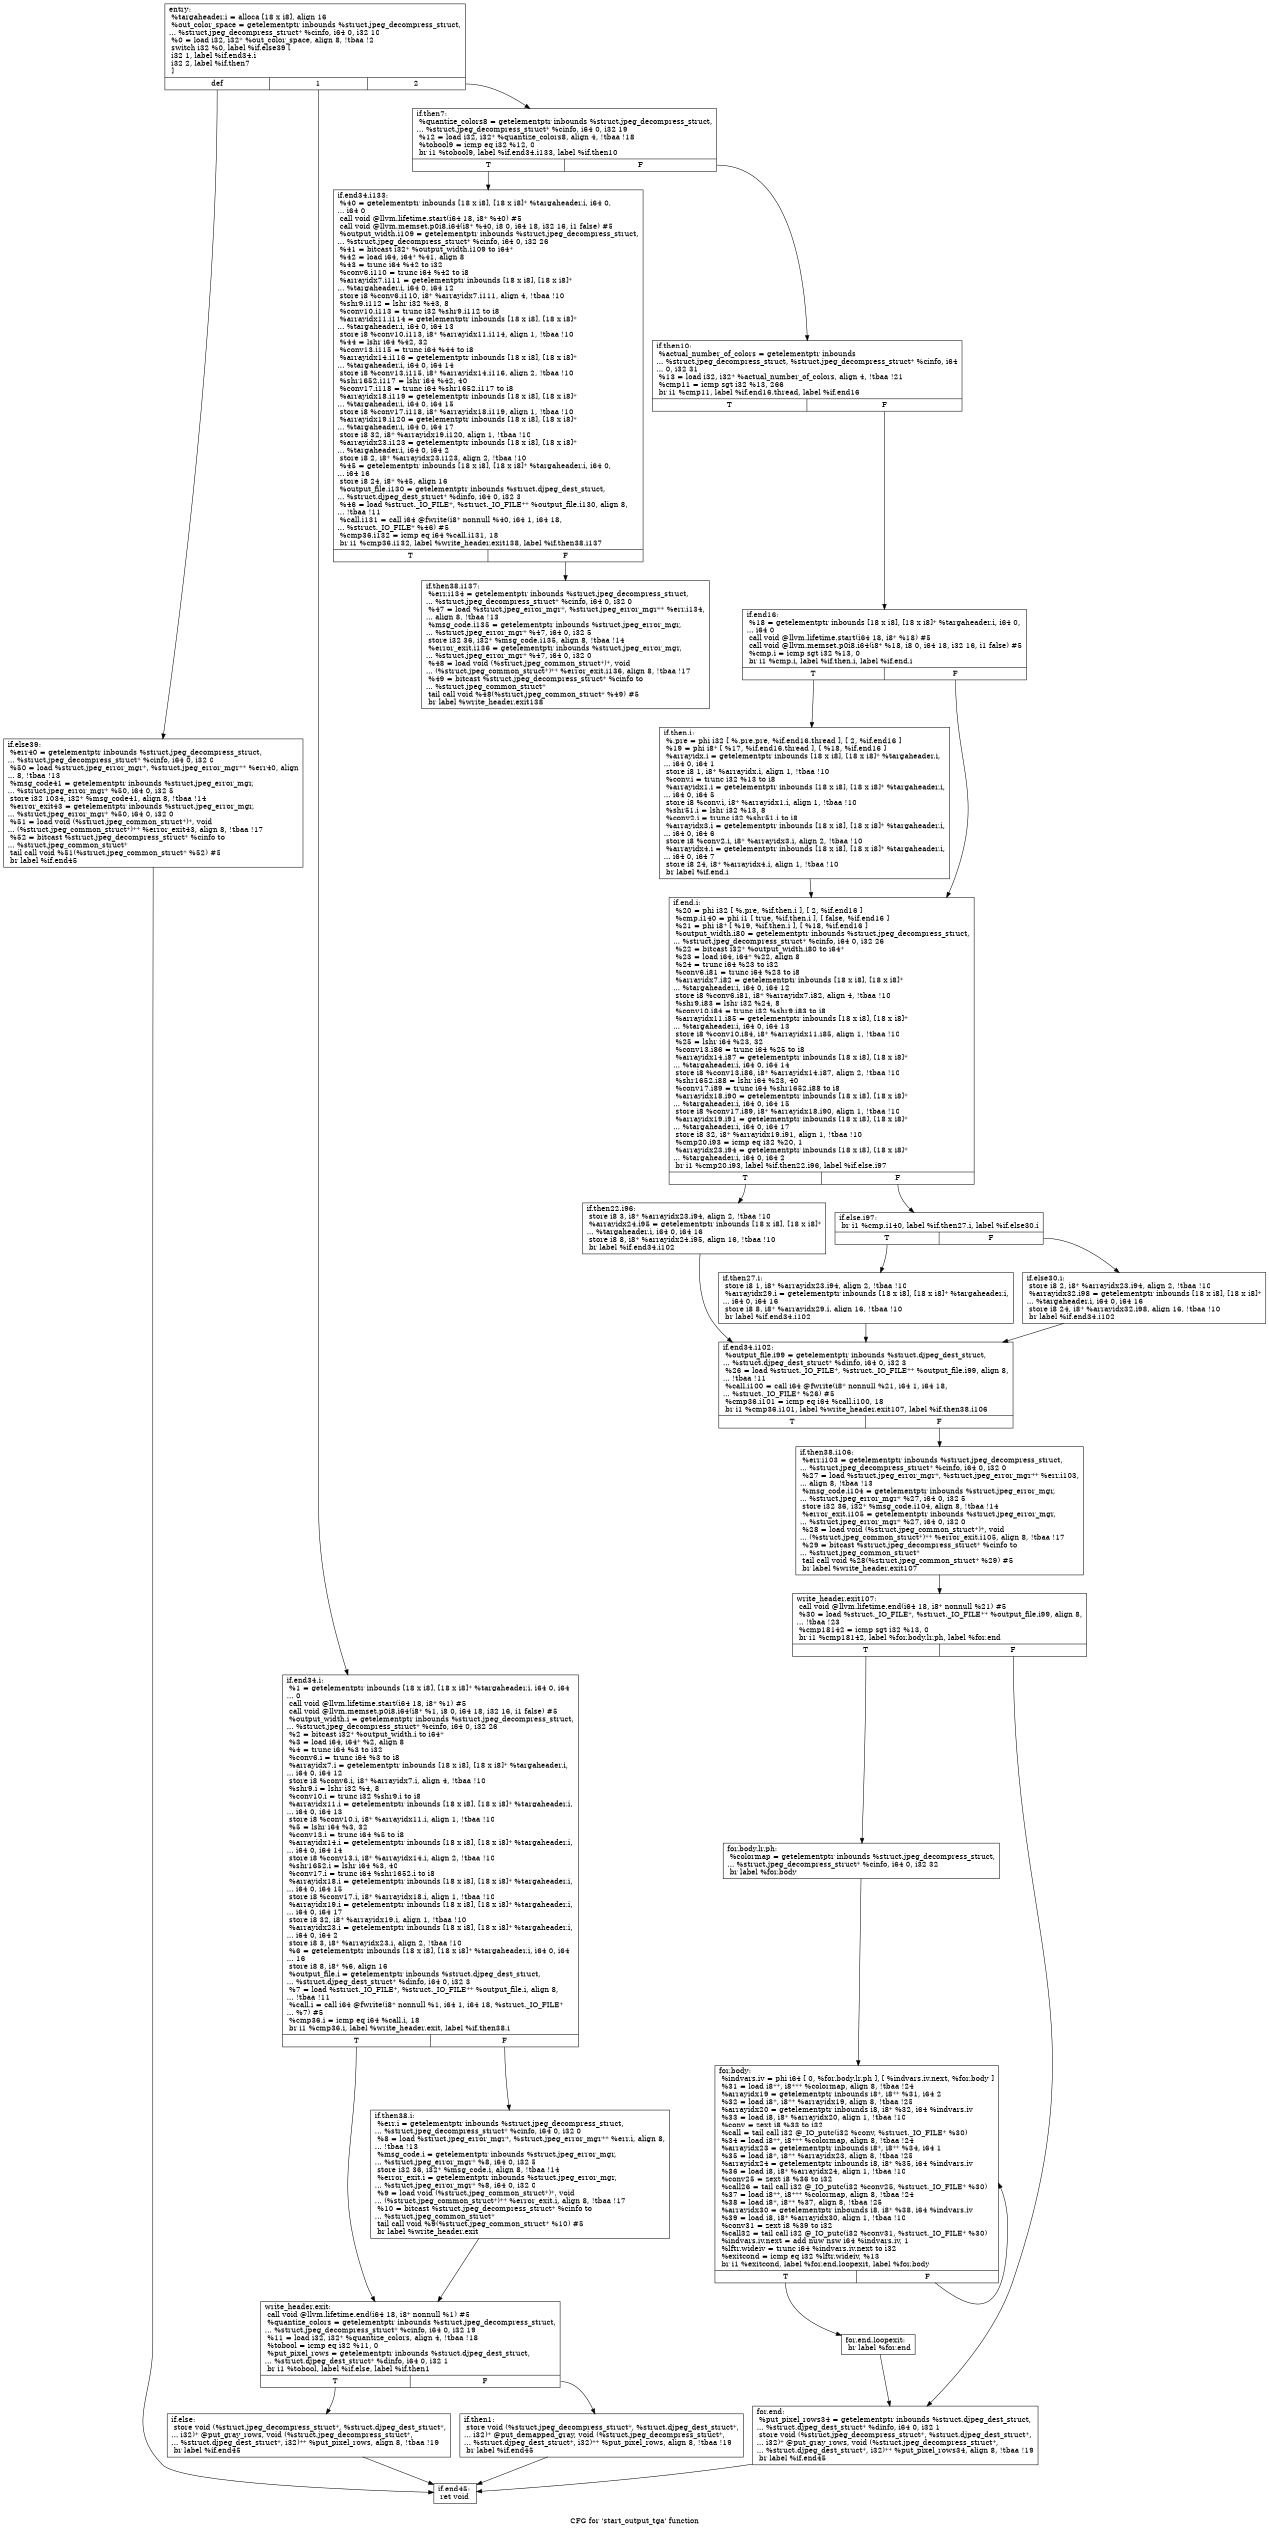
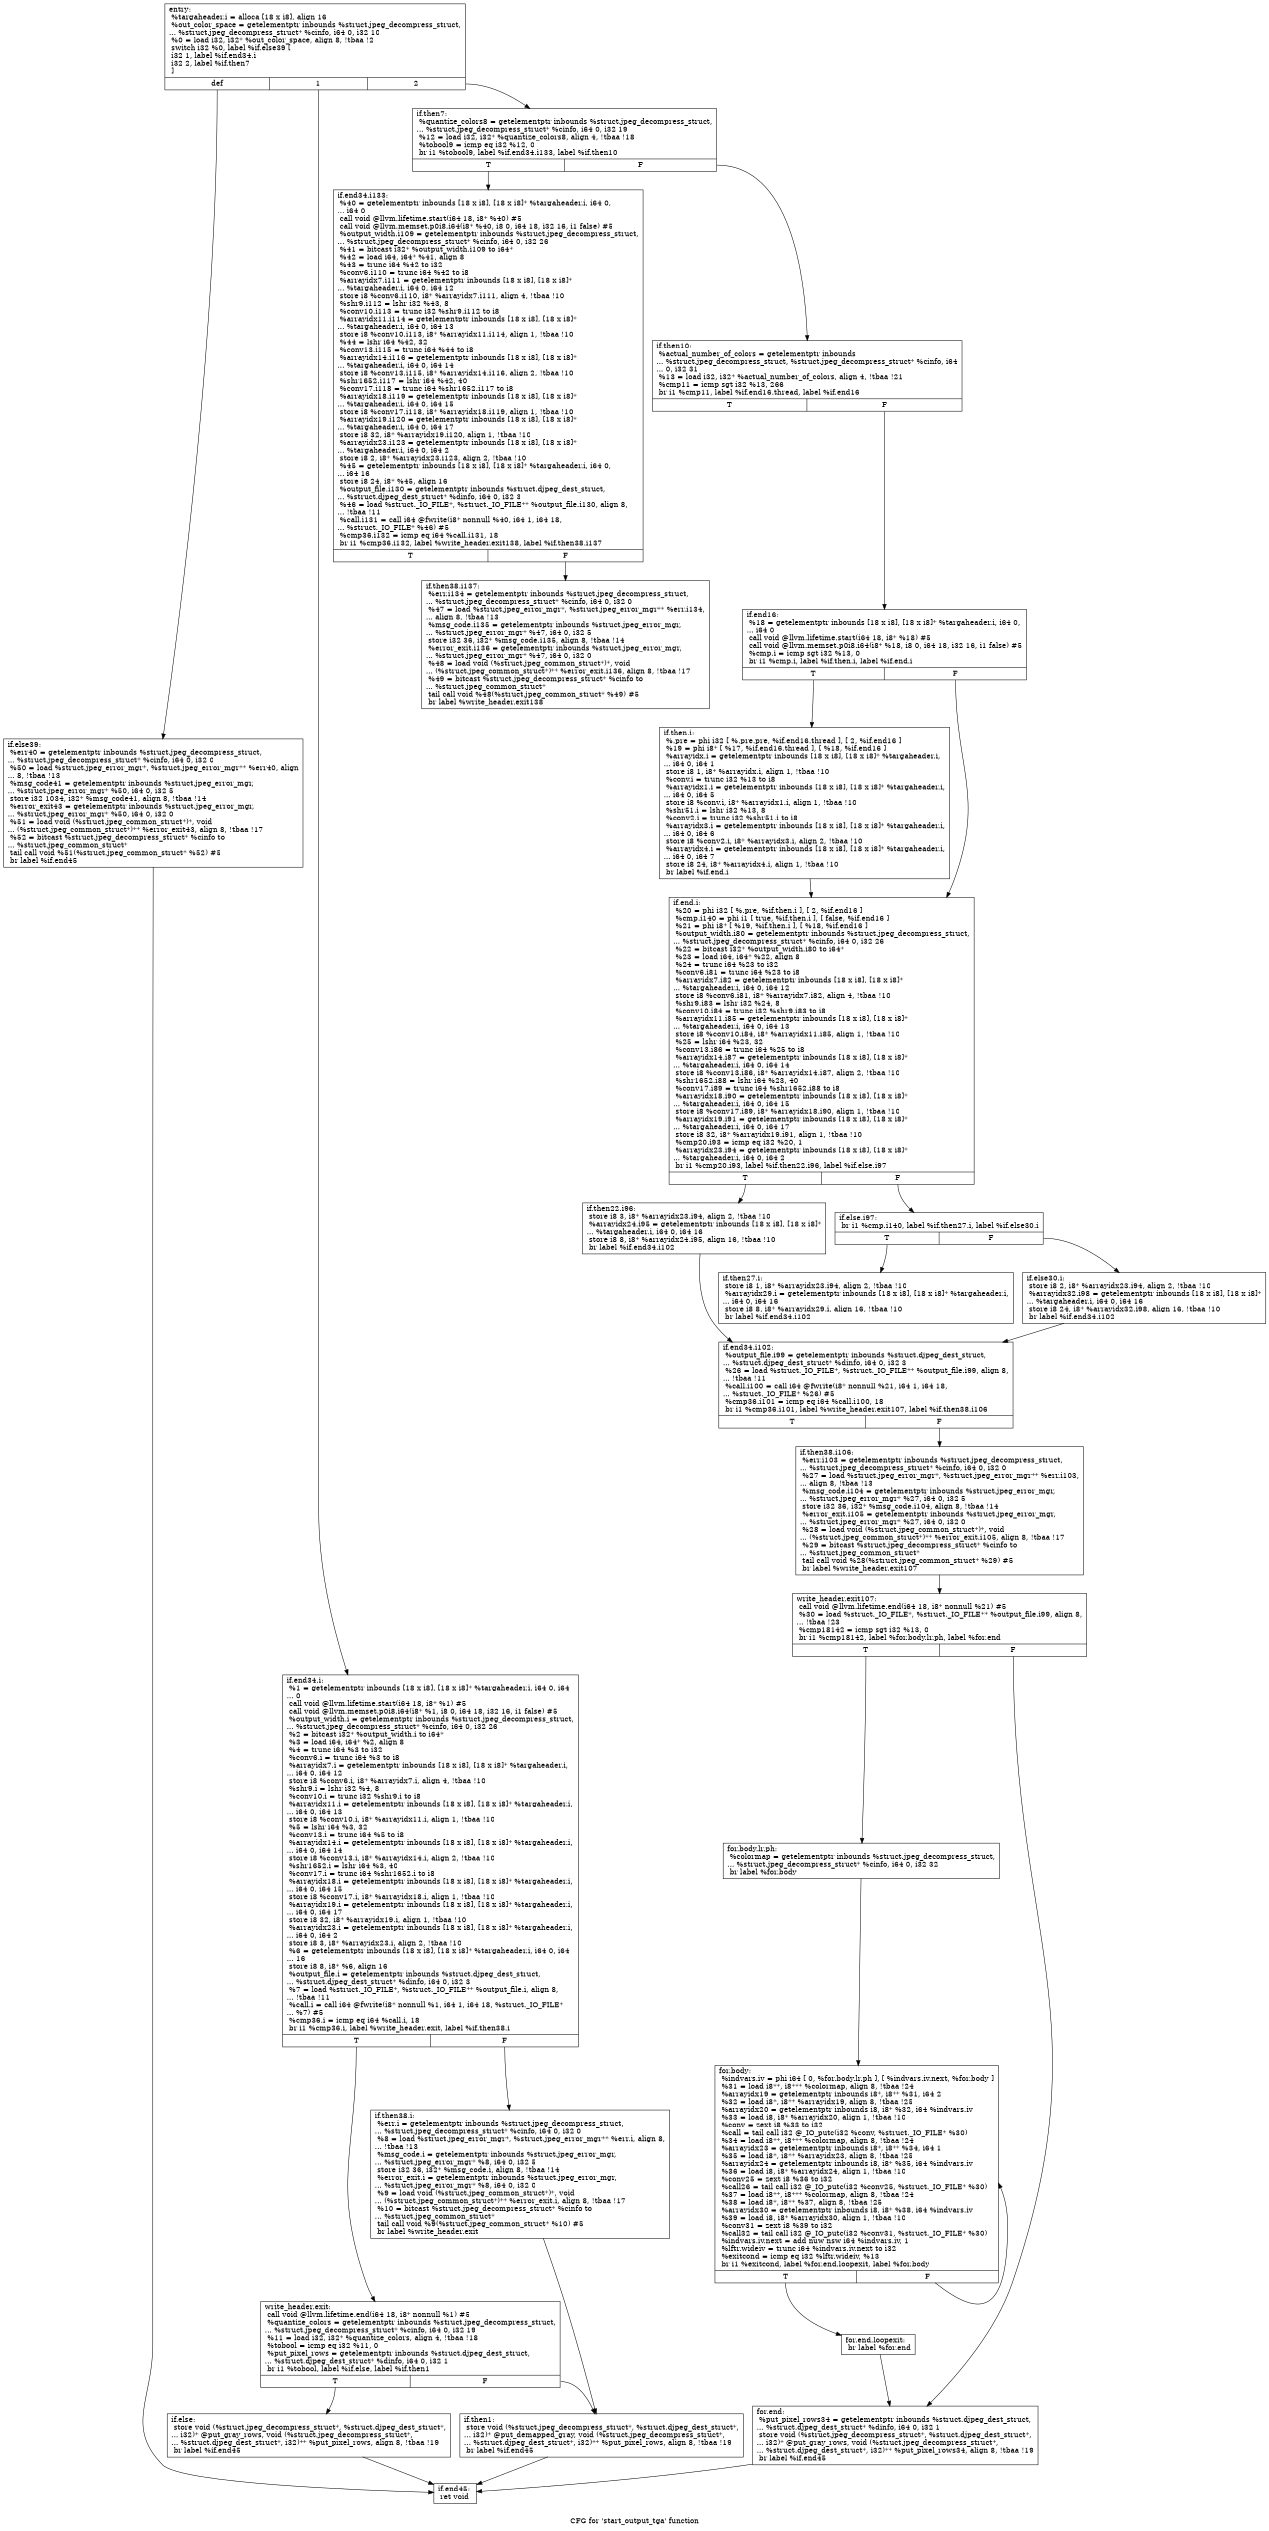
(866, 1330) -> none
(460, 2268) -> (571, 2323)
